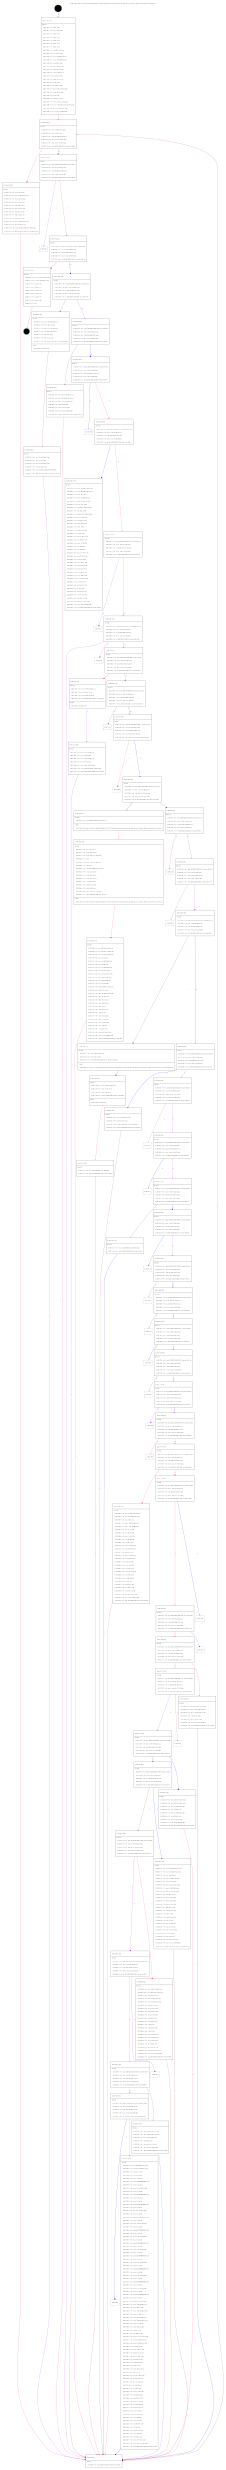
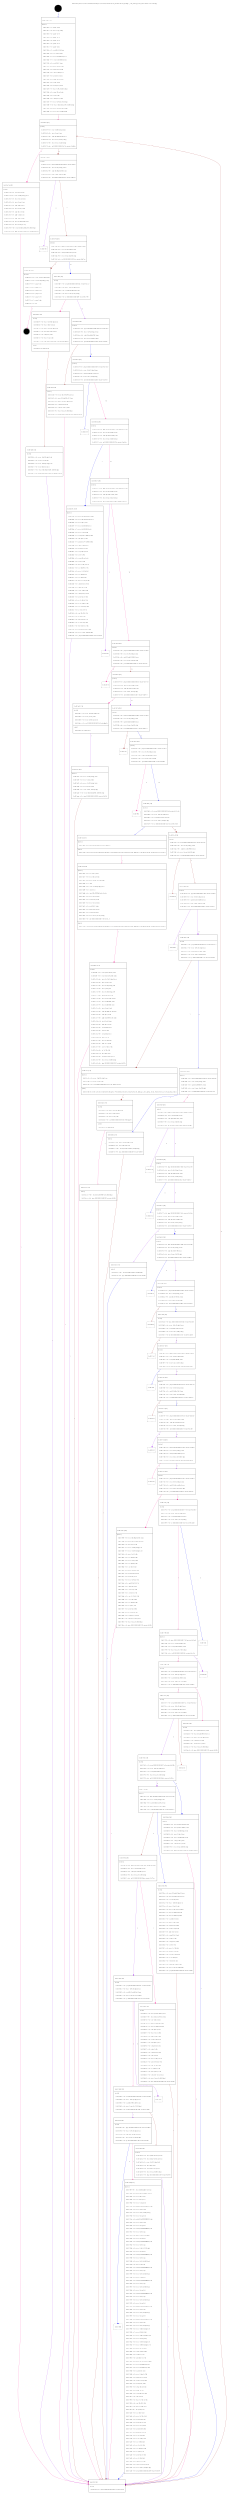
(66, 1541) -> (69, 1565)
